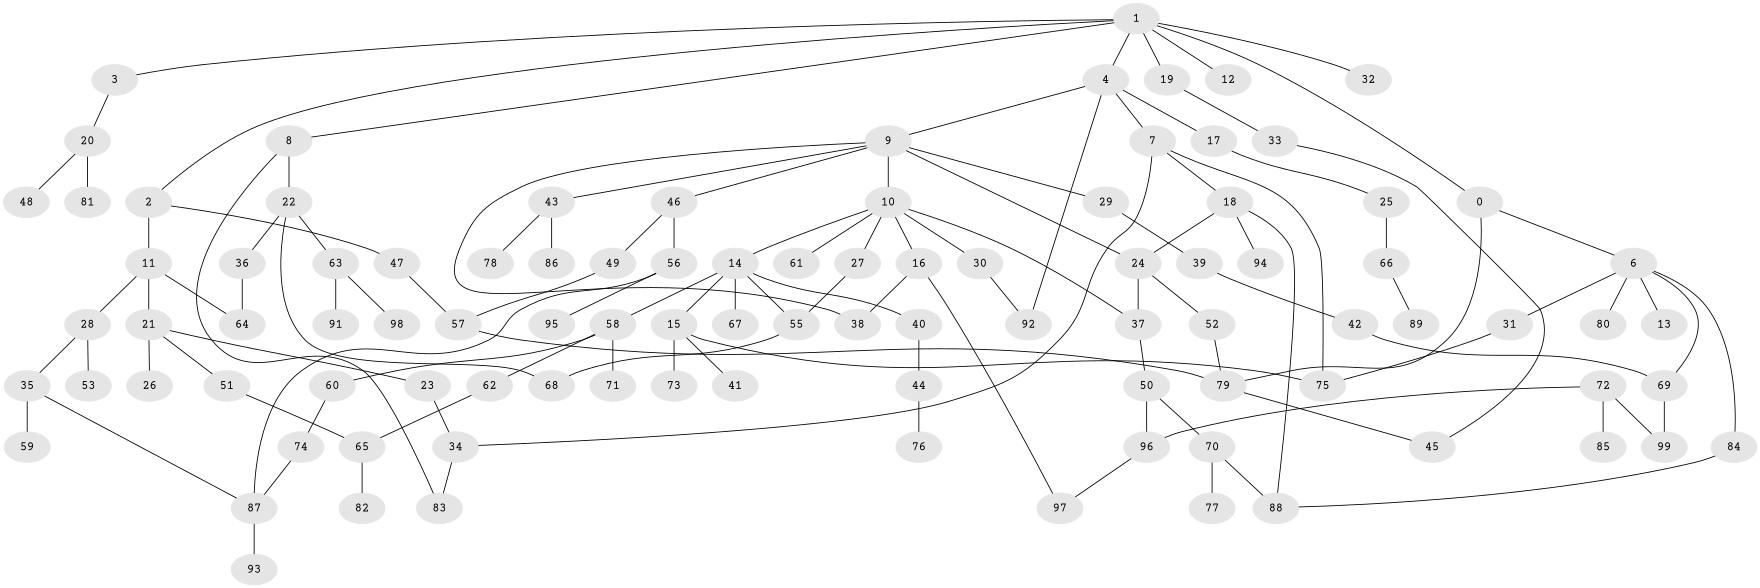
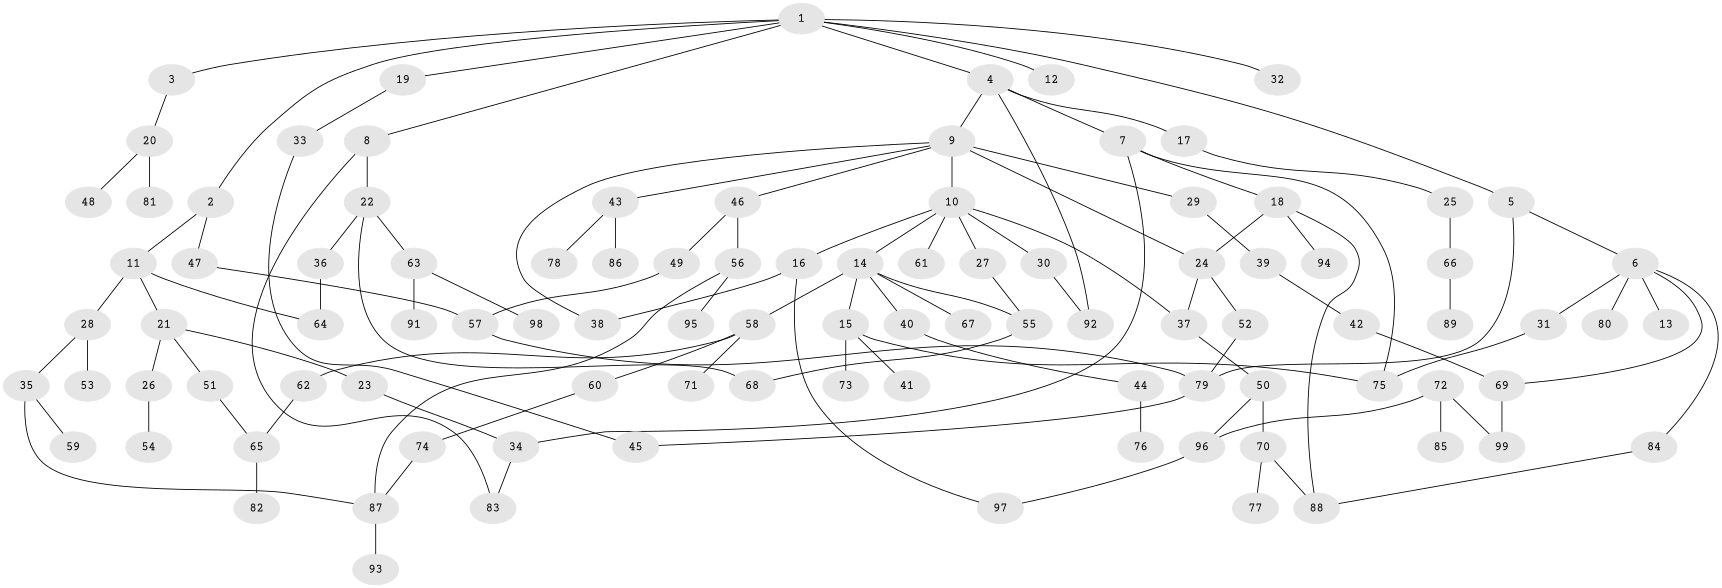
(1480, 202) -> (1511, 202)
none -> (149, 447)
